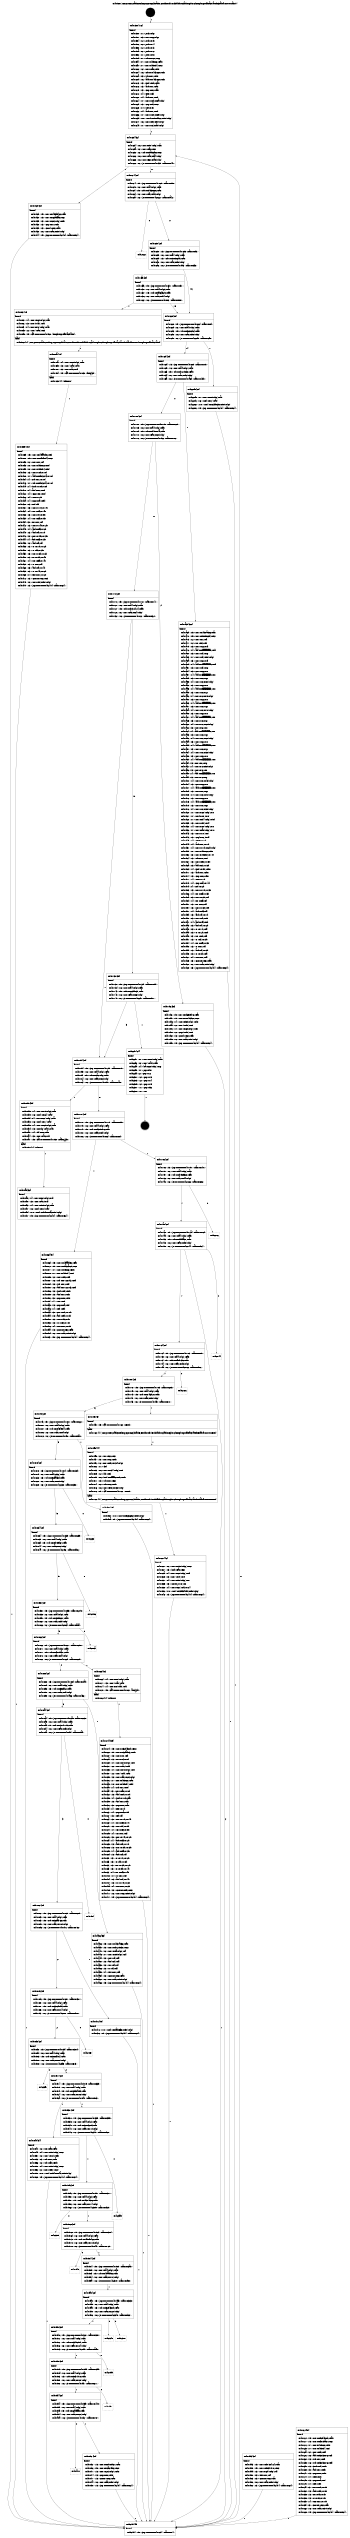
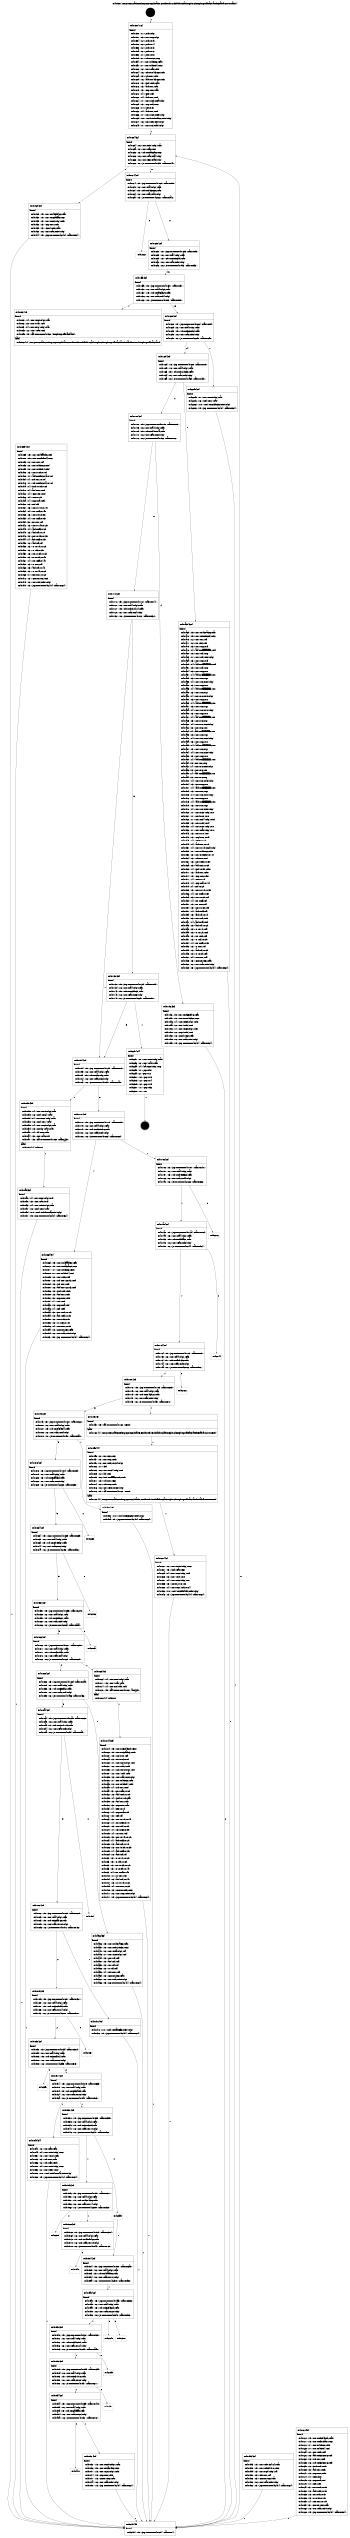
(189, 290) -> (167, 272)
(72, 368) -> none
(220, 1895) -> (21, 1917)
(97, 2252) -> (116, 2237)
